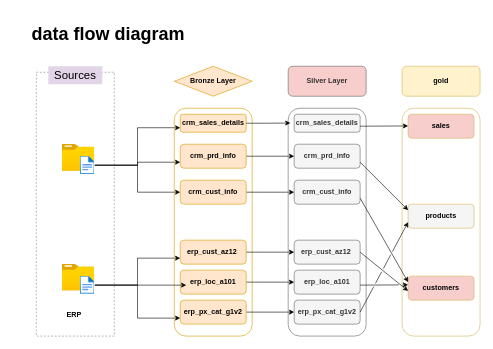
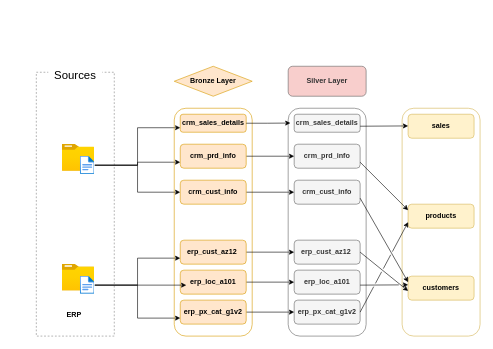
(108, 33) -> none
(75, 75) -> (75, 75)
(441, 81) -> none
(441, 126) -> (441, 126)
(441, 216) -> (441, 216)
(441, 288) -> (441, 288)
